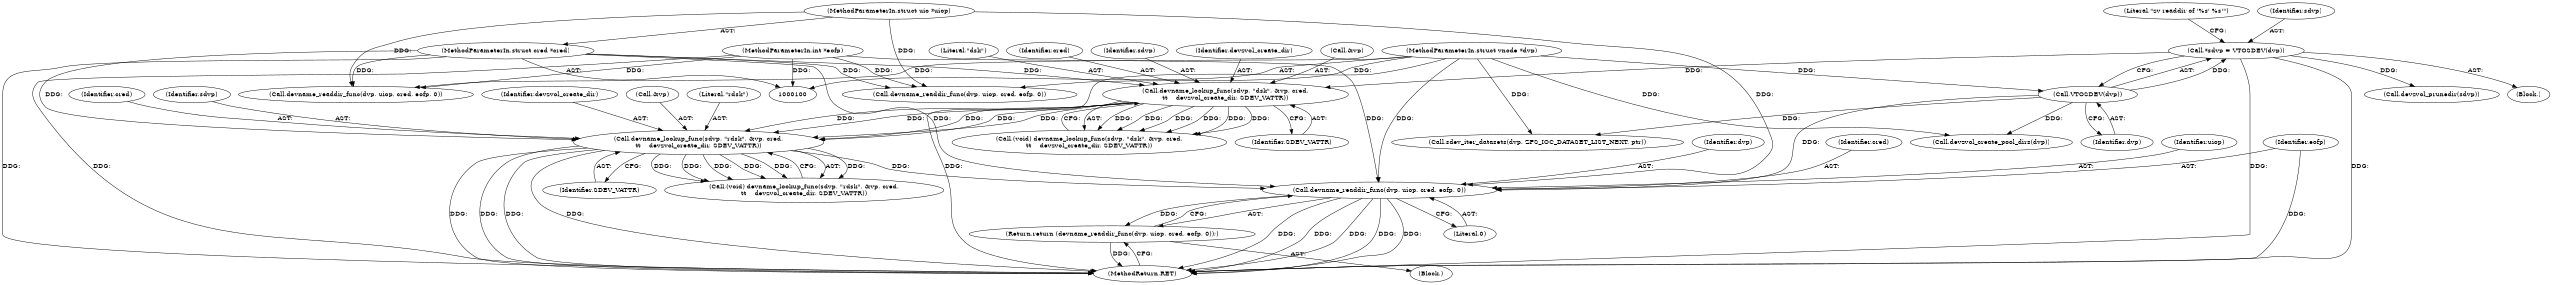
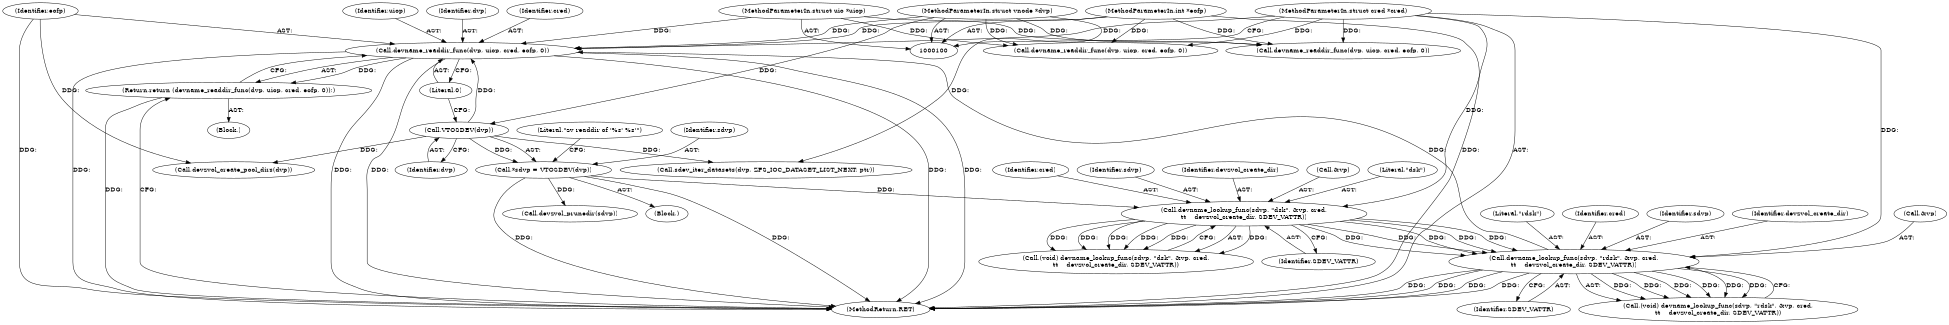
(700, 31) -> (861, 45)
(2142, 65) -> (452, 108)
(575, 71) -> (1257, 31)
(803, 71) -> (976, 31)
(1091, 90) -> none
(1703, 120) -> (83, 118)
(13, 166) -> (1522, 150)
